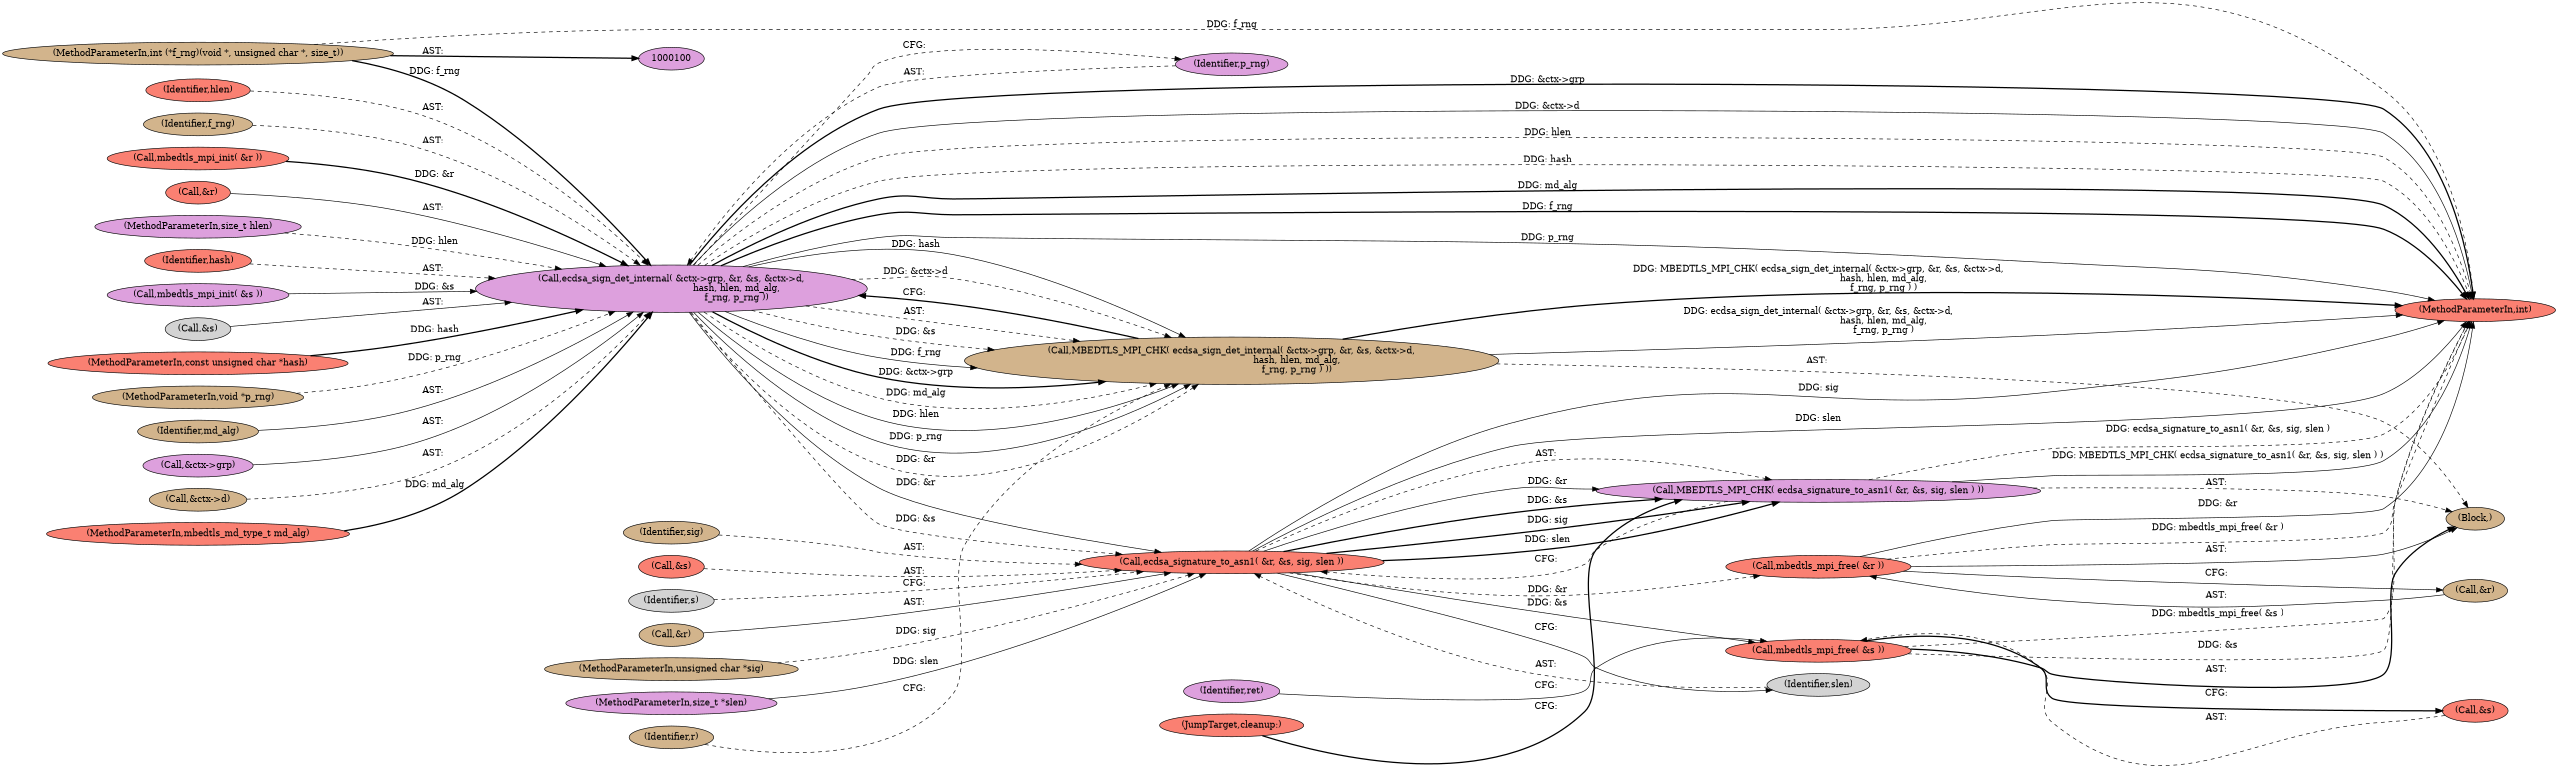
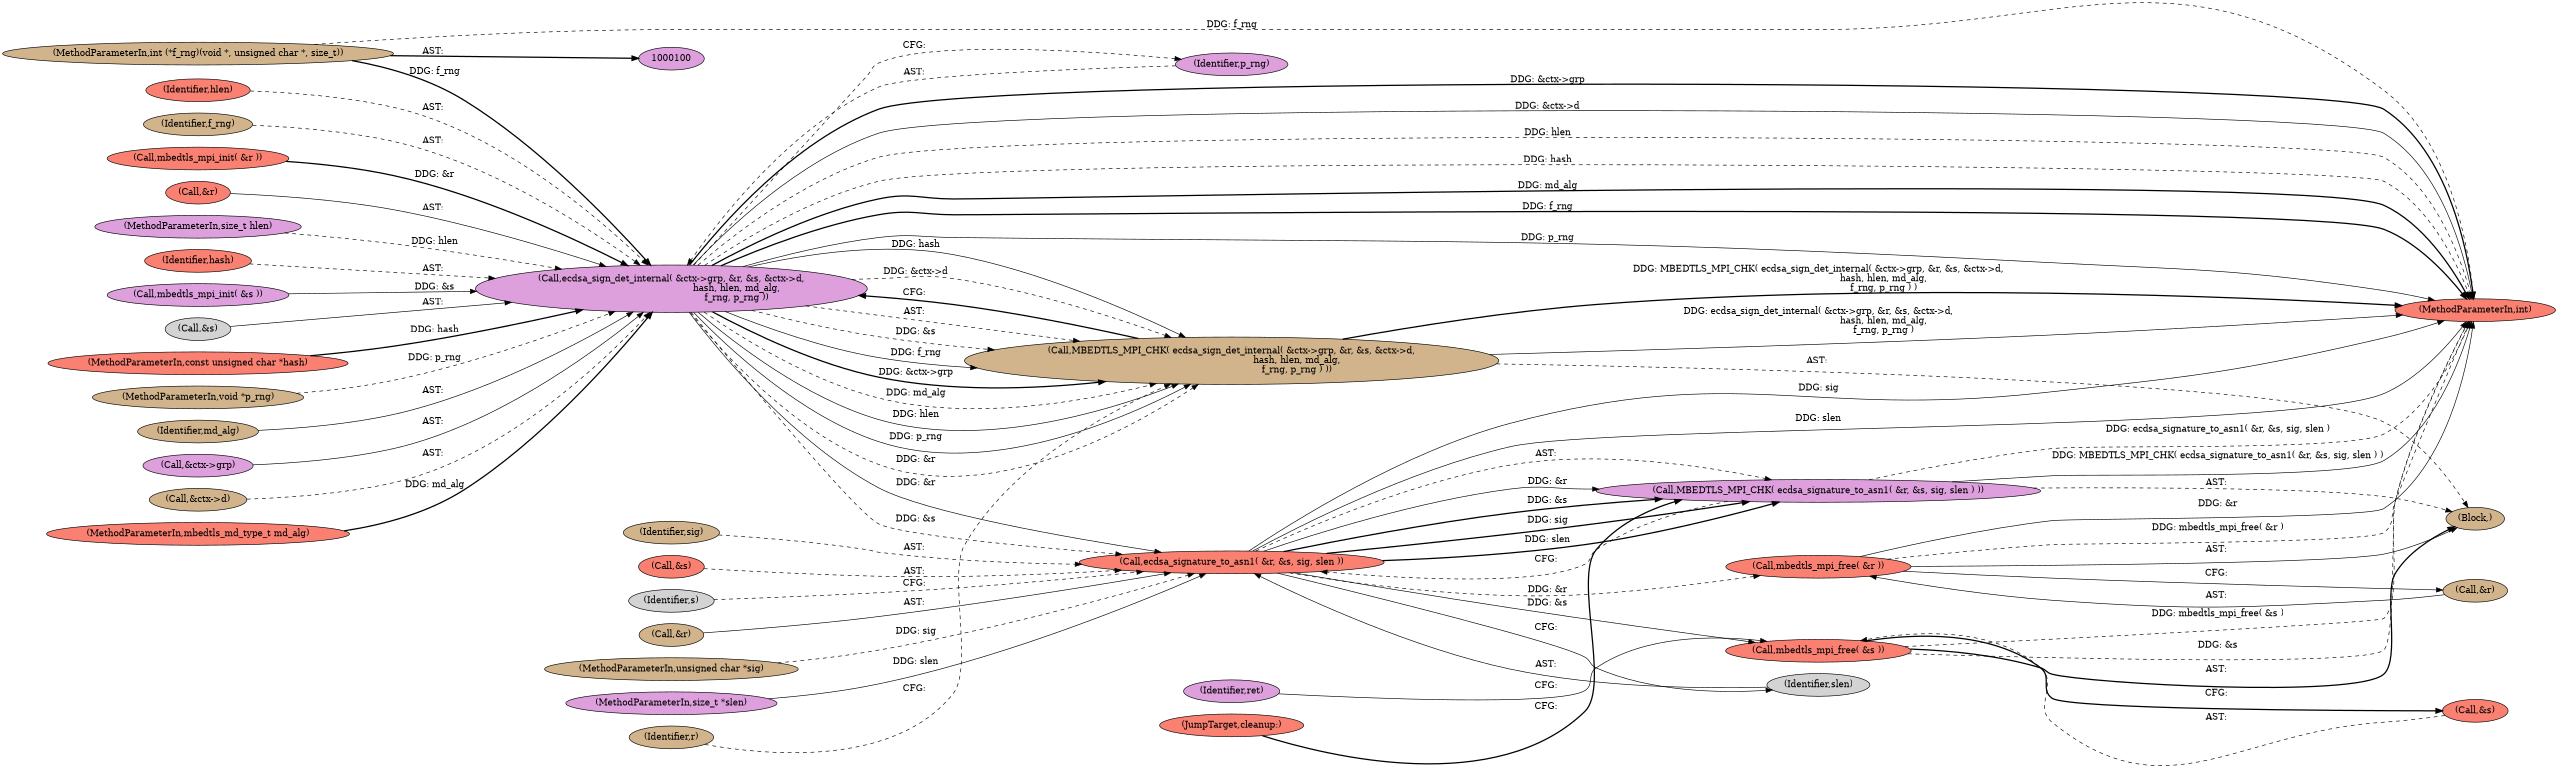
(1506, 668) -> (1506, 668)
